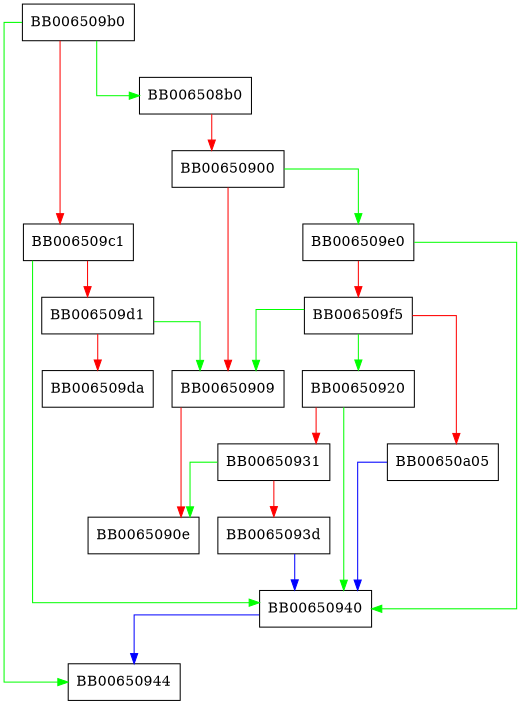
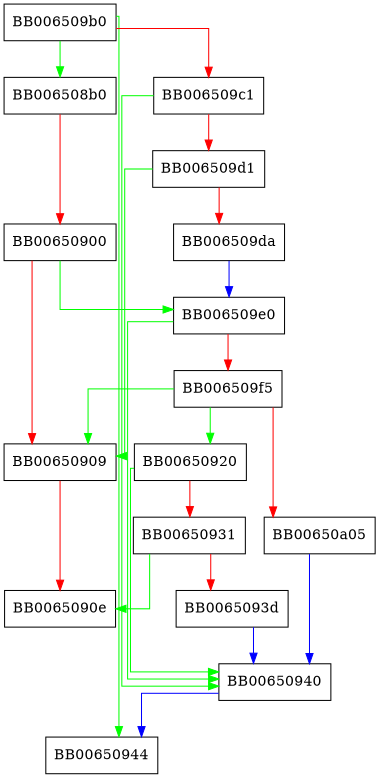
none -> (229, 274)
